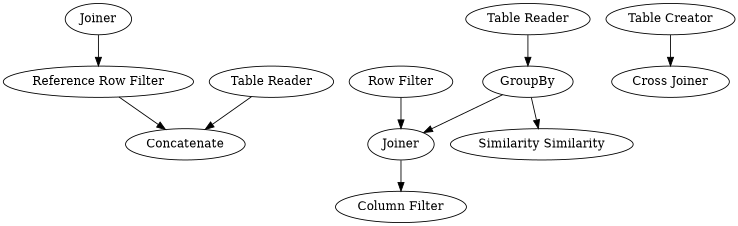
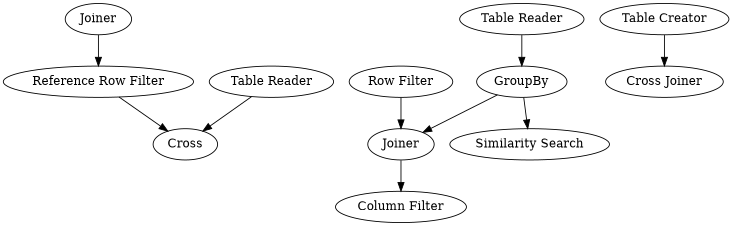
(185, 144) -> (185, 144)
(542, 144) -> (530, 144)
